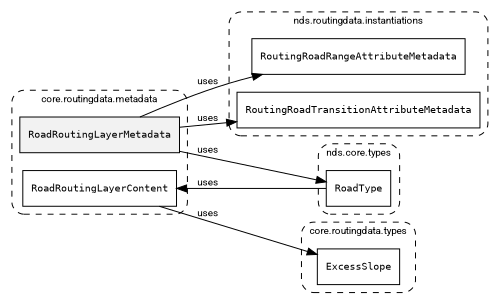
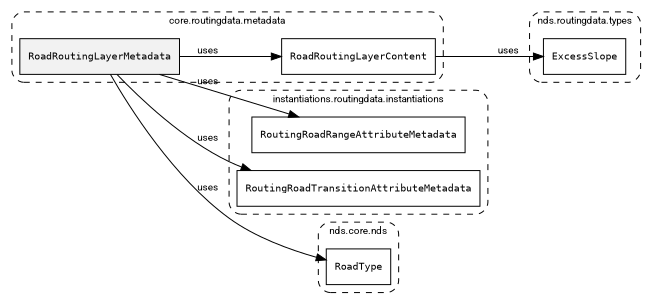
(358, 21) -> (358, 100)
(359, 153) -> (358, 232)
(256, 188) -> (225, 57)
(358, 232) -> (585, 21)
